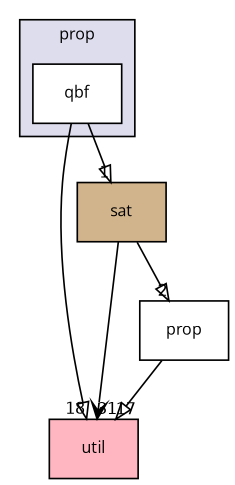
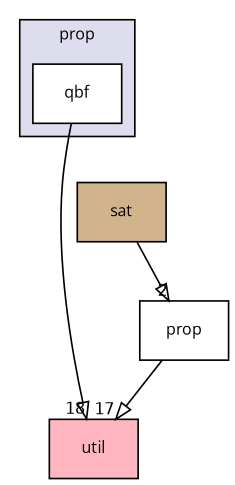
(97, 146) -> none
(109, 322) -> none
